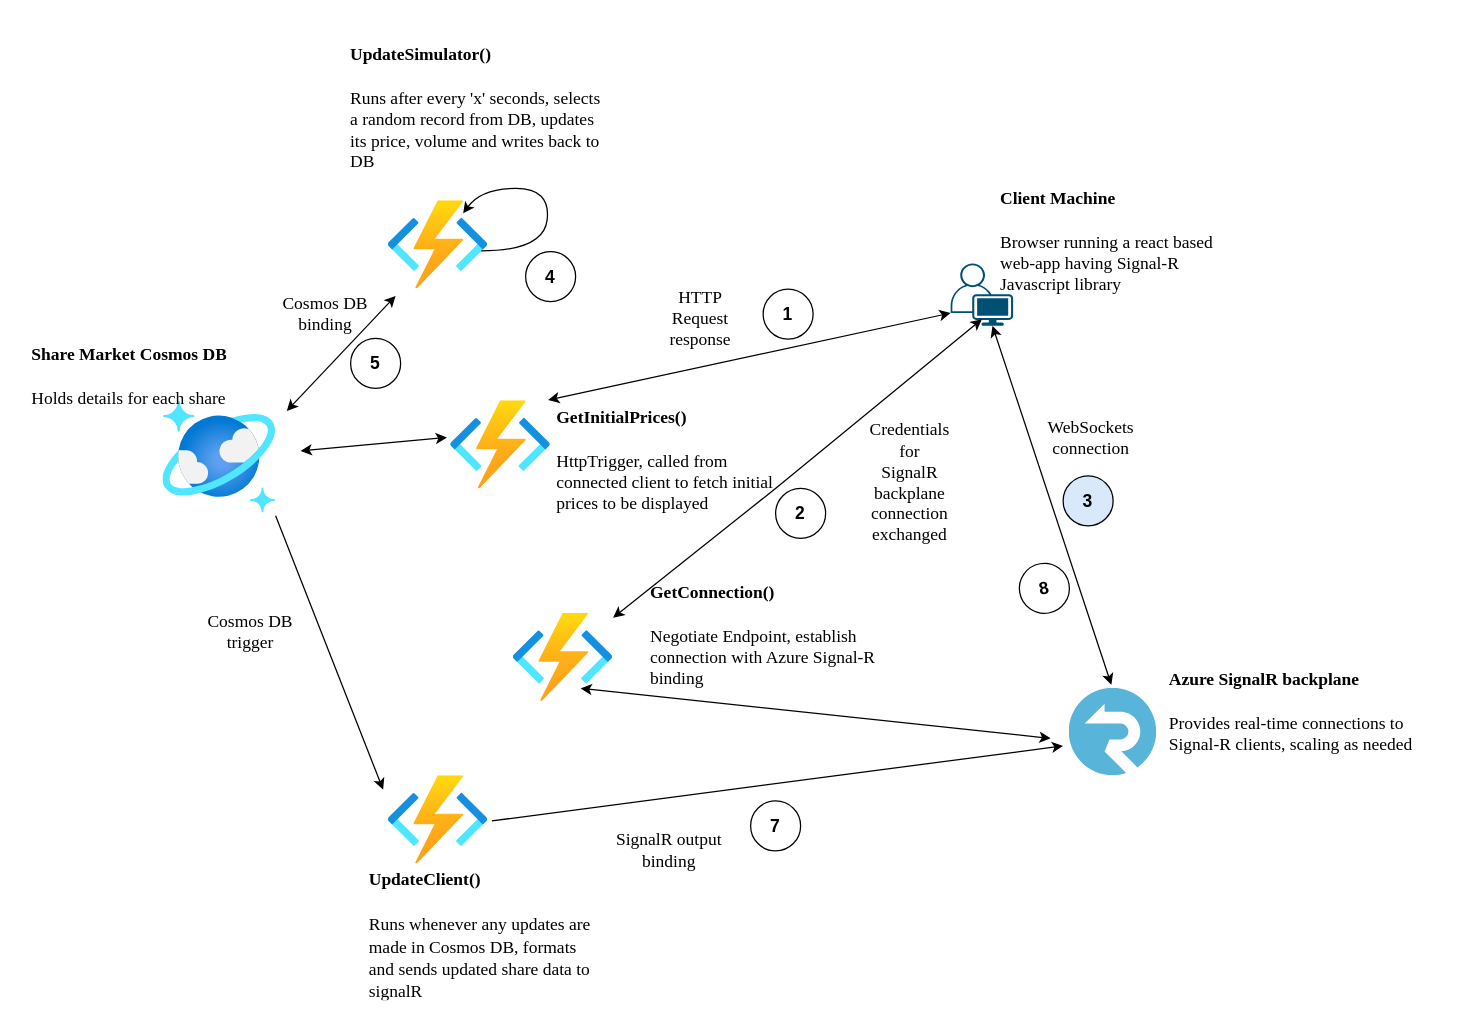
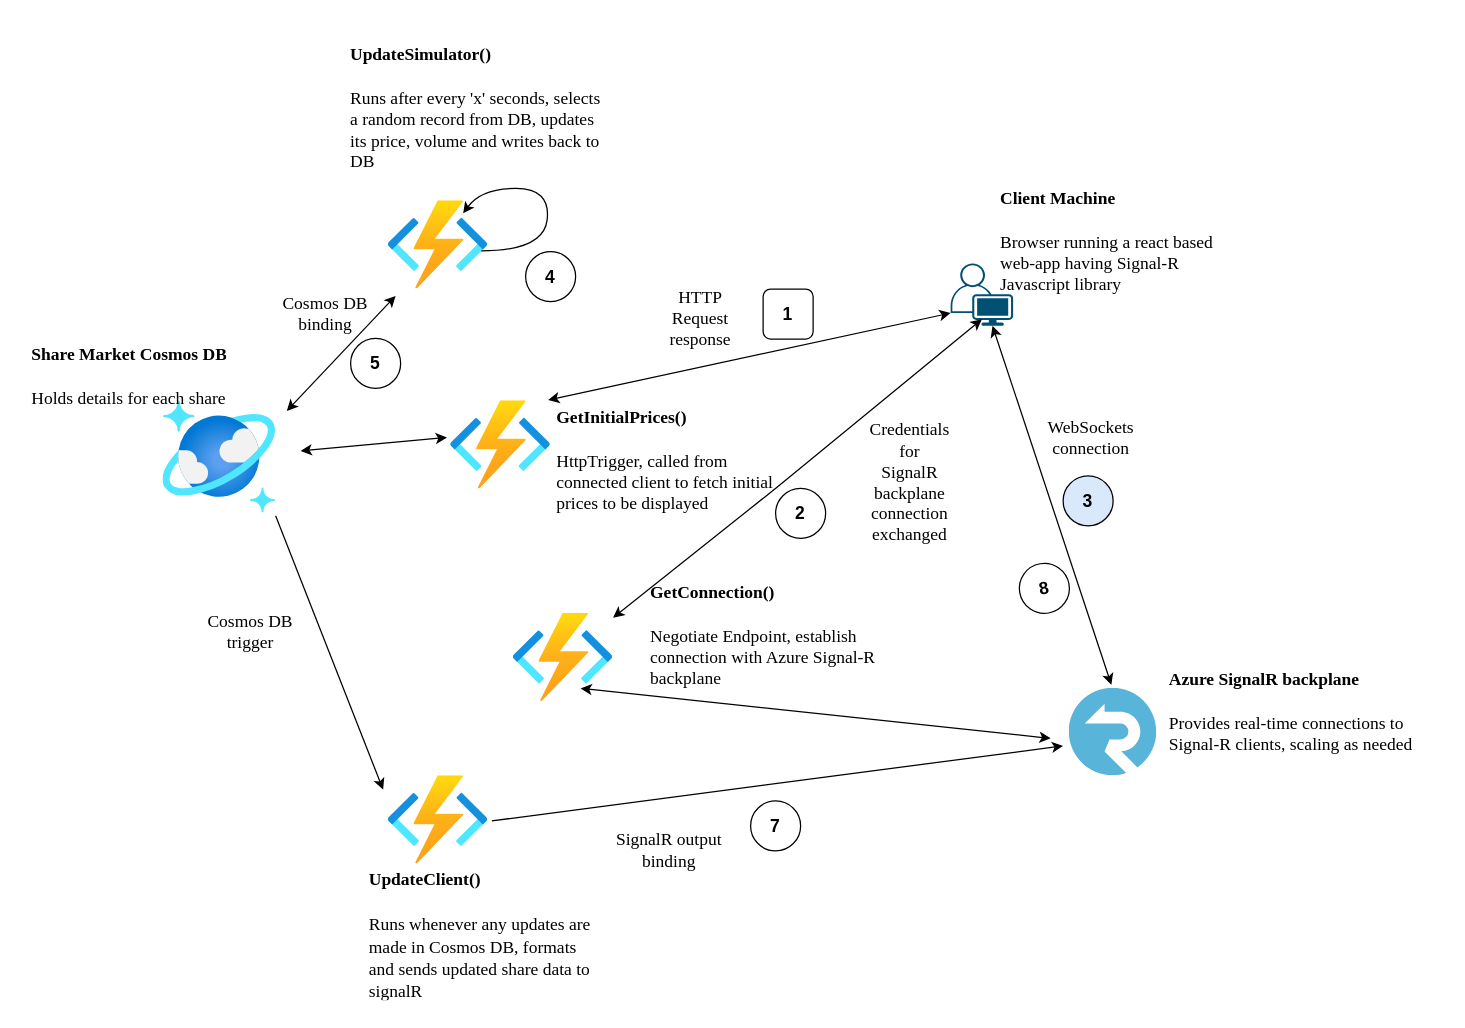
(788, 314) -> (788, 314)
(764, 587) -> (764, 587)
